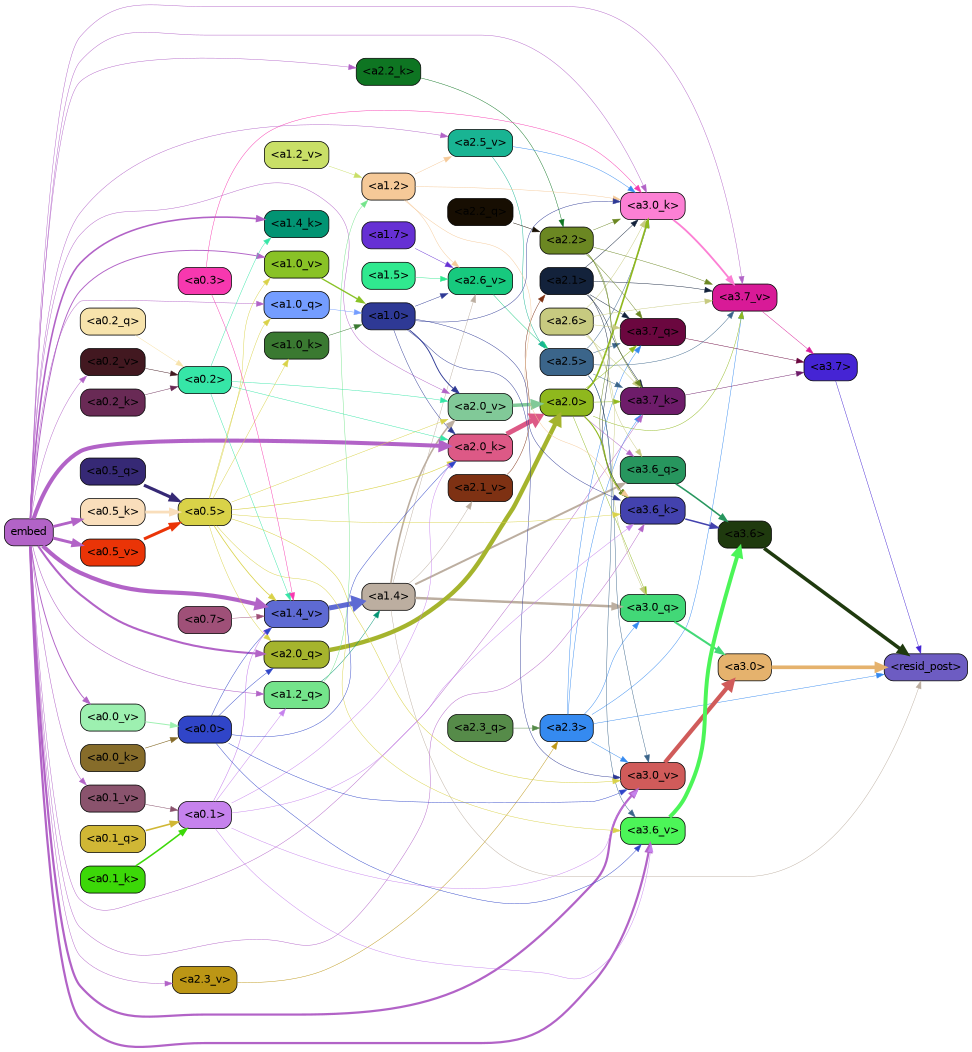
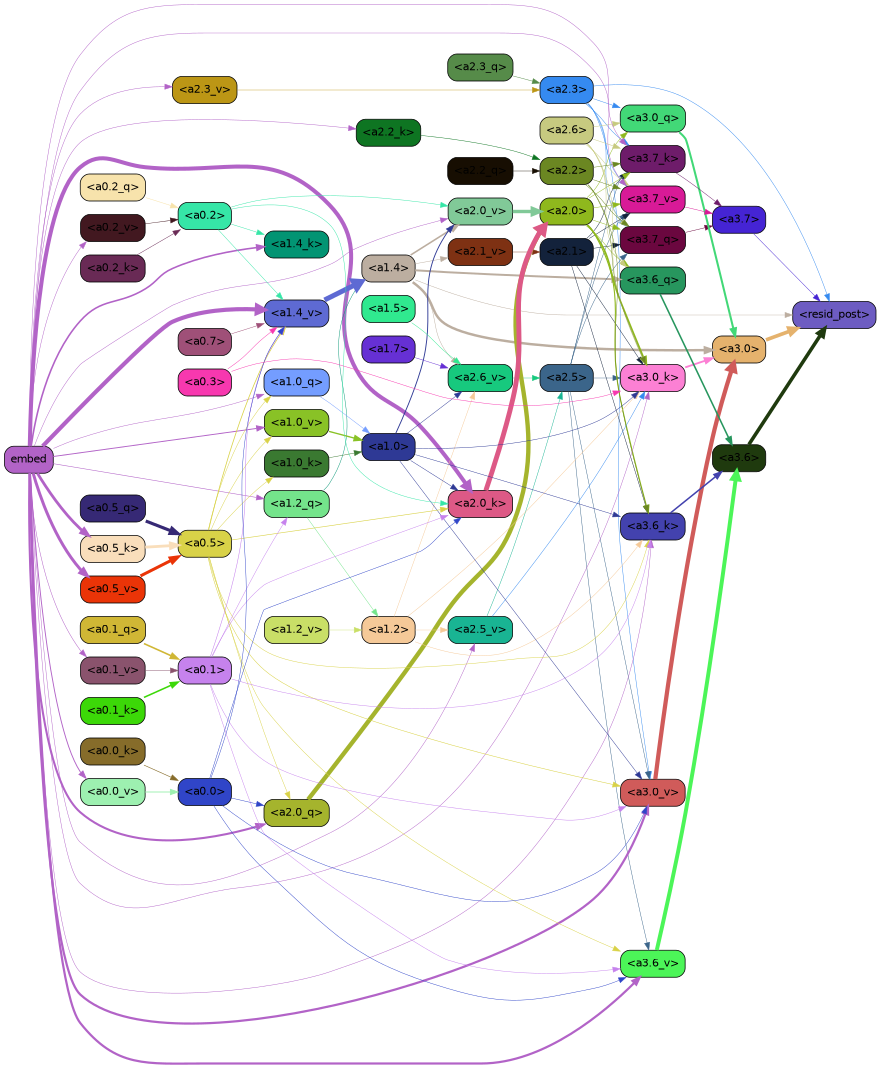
(702, 247) -> (698, 363)
(605, 434) -> (604, 244)
(336, 462) -> none
(504, 602) -> (547, 345)
